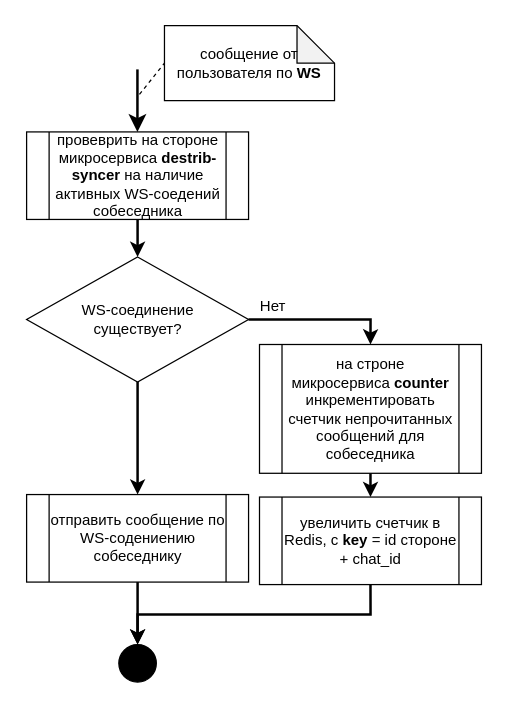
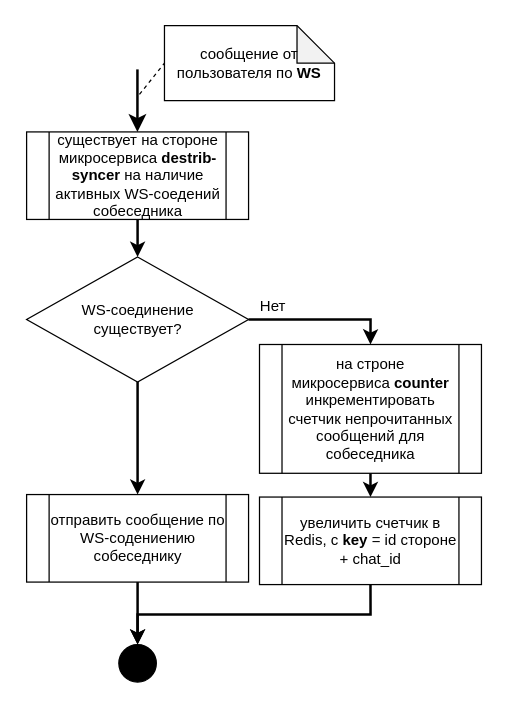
(138, 176) -> (138, 176)
